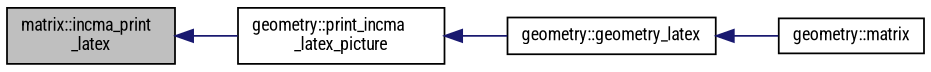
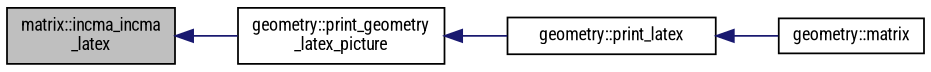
(91, 36) -> (91, 36)
(341, 36) -> (341, 36)
(612, 36) -> (612, 36)
